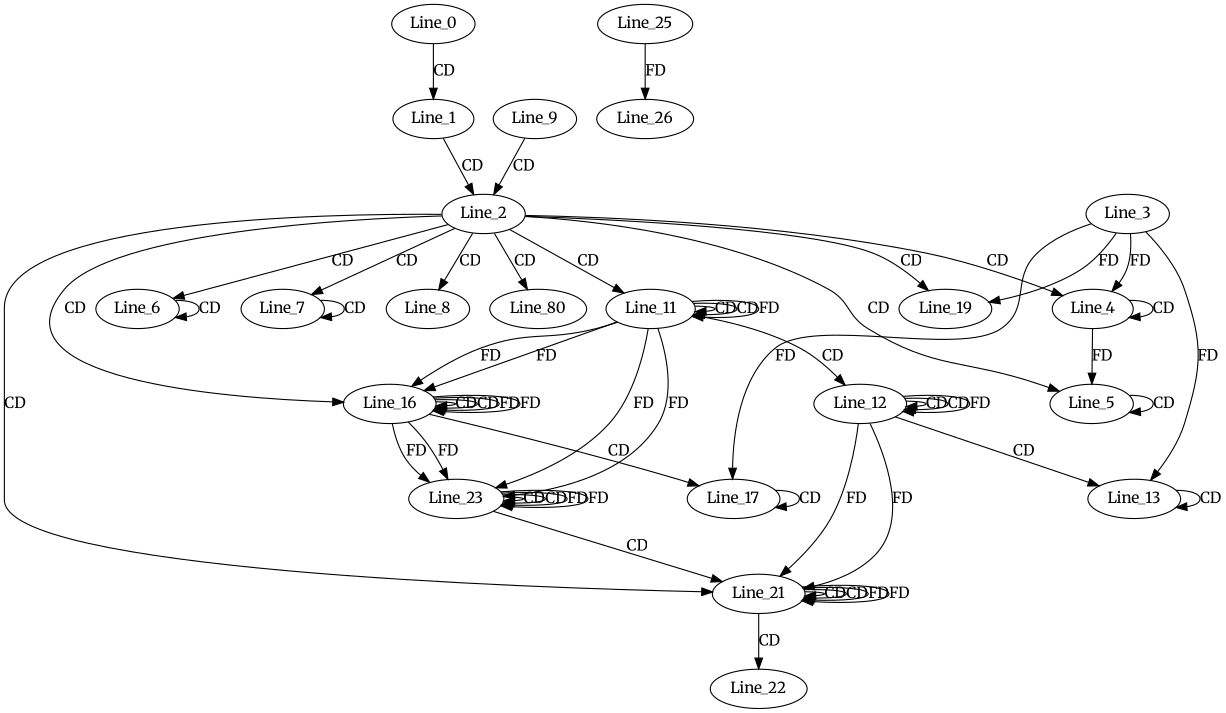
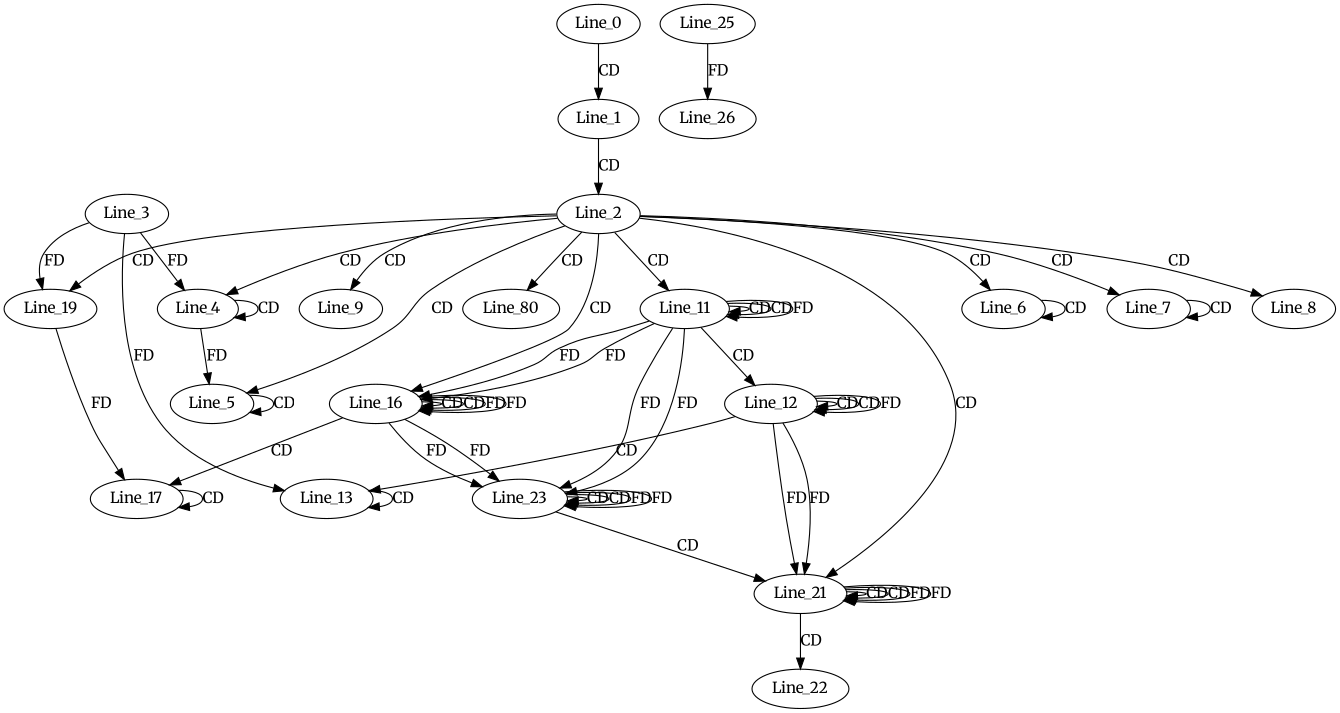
(512, 162) -> (449, 228)
(909, 338) -> (82, 402)
